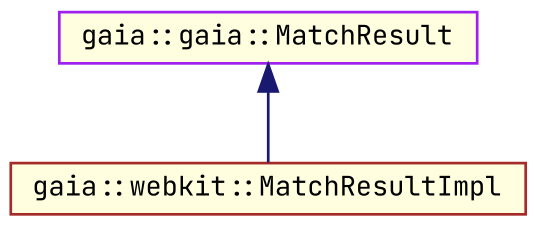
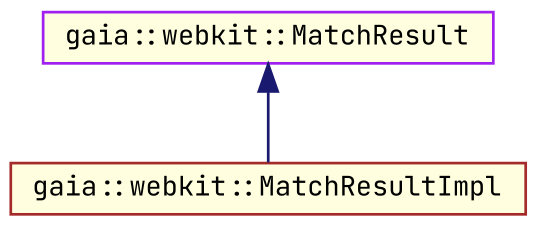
(268, 38) -> (268, 38)
